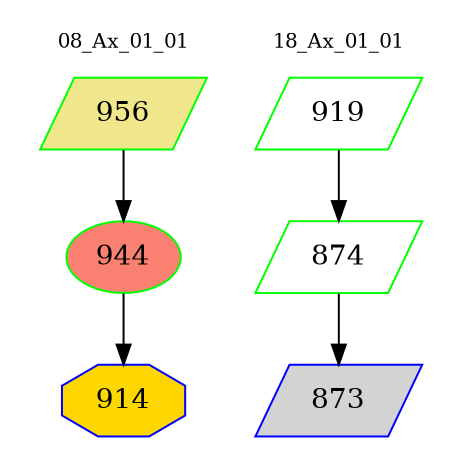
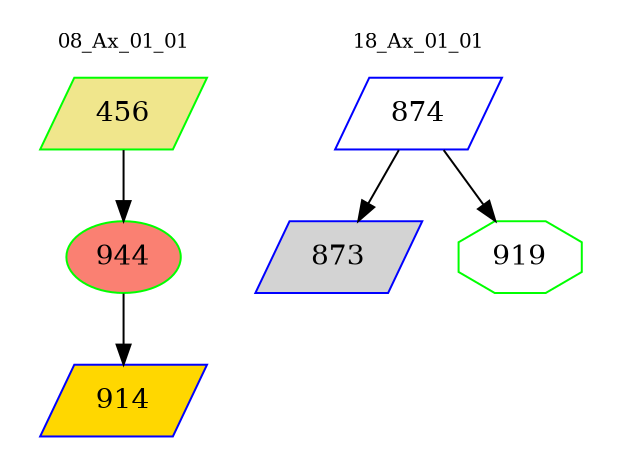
(124, 114) -> (124, 114)
(339, 114) -> (520, 257)
(339, 176) -> (463, 177)
(339, 257) -> (419, 114)
(124, 401) -> (124, 401)
